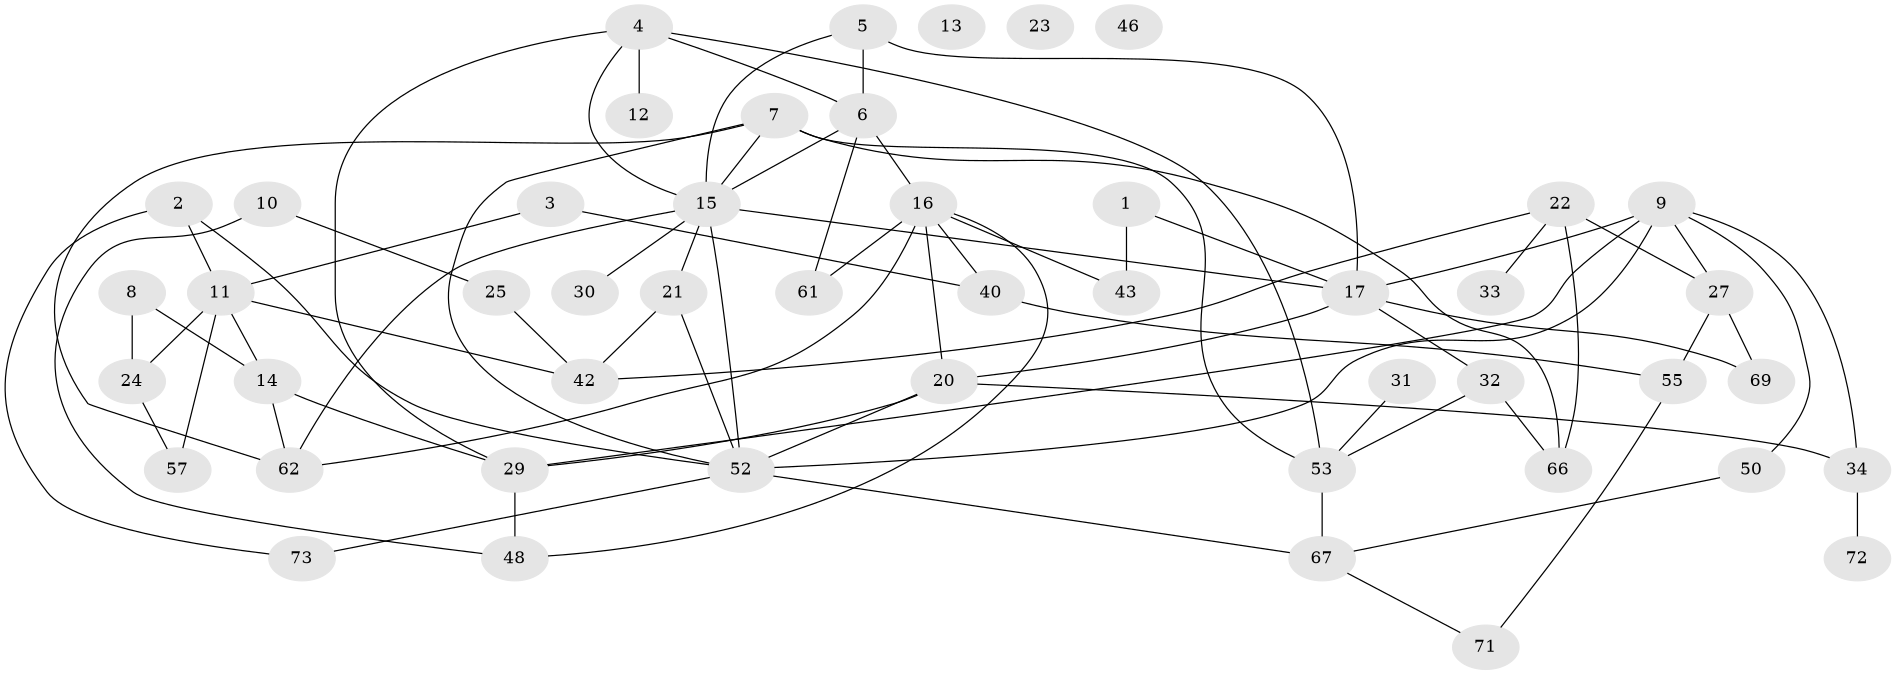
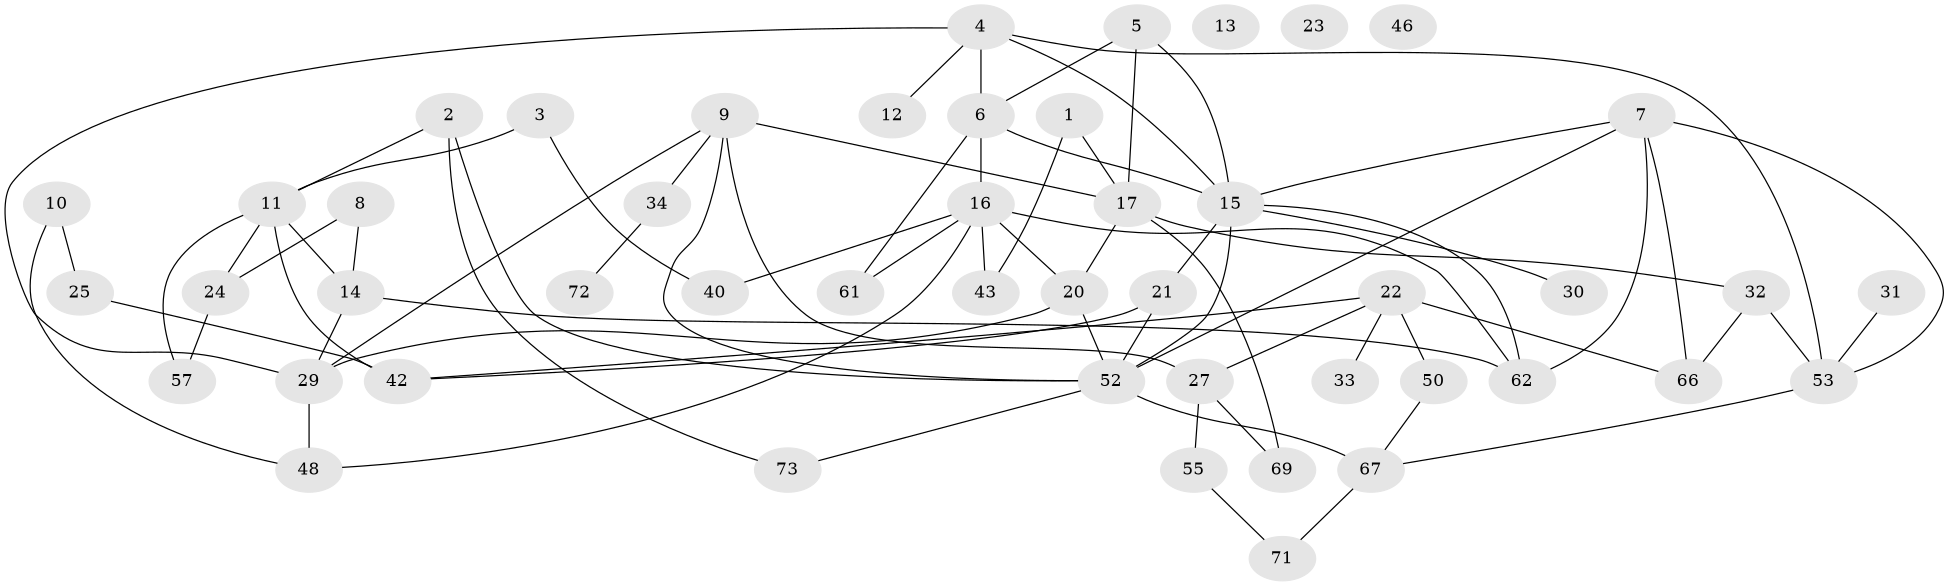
(1060, 252) -> none
(1794, 317) -> (1413, 337)
(1331, 341) -> none
(1405, 408) -> none
